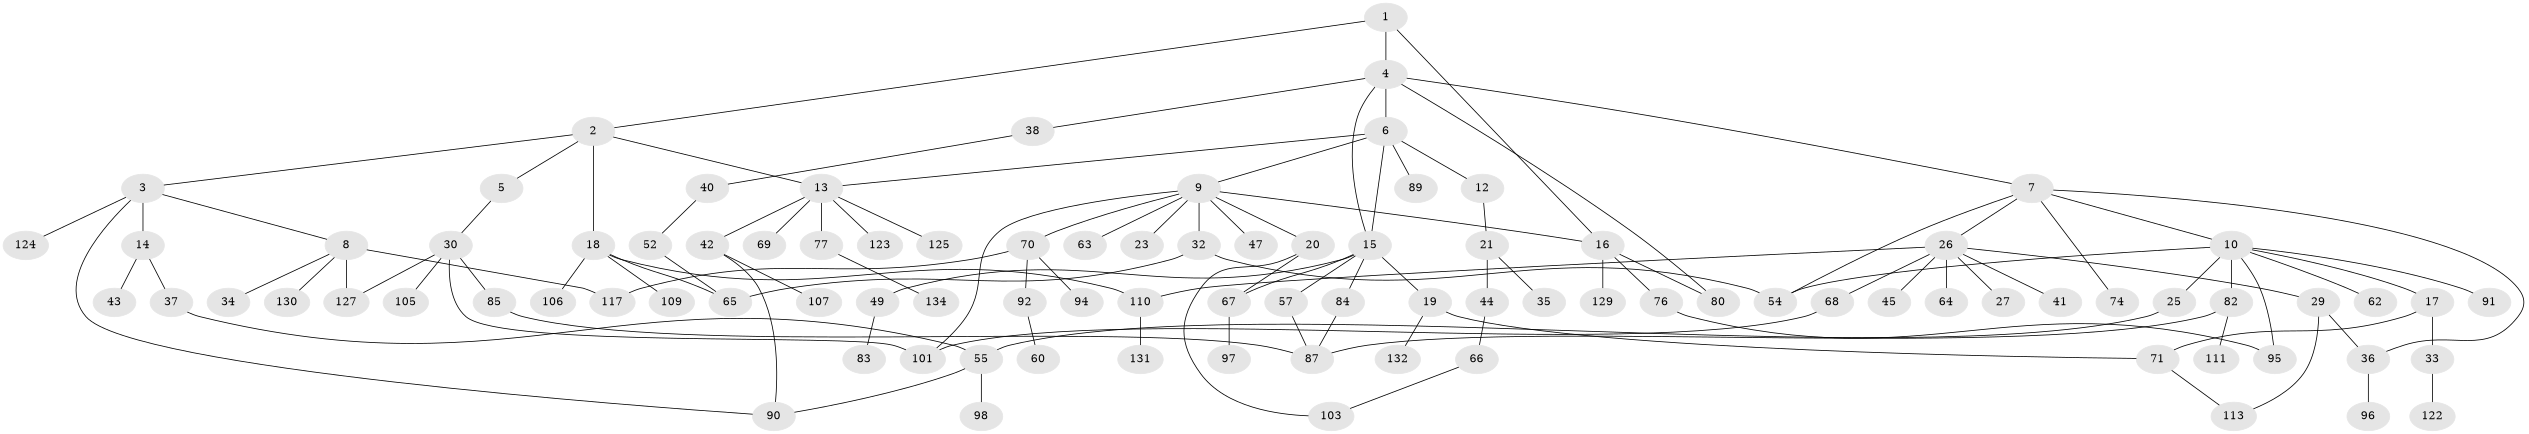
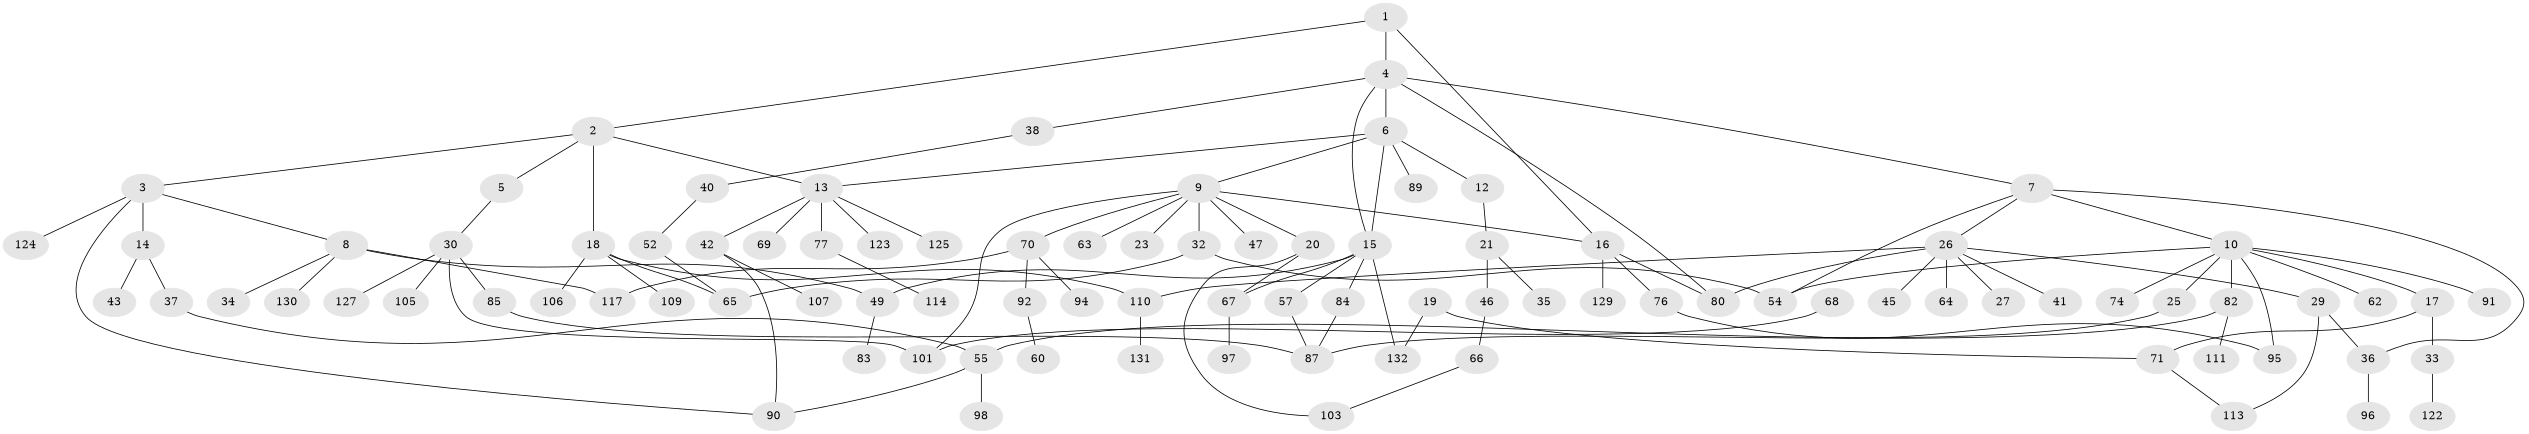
(2075, 245) -> (2182, 270)
(1395, 269) -> (1384, 302)
(346, 274) -> (603, 266)
(1875, 281) -> (1829, 266)
(936, 302) -> (936, 302)
(1487, 302) -> (1487, 302)
